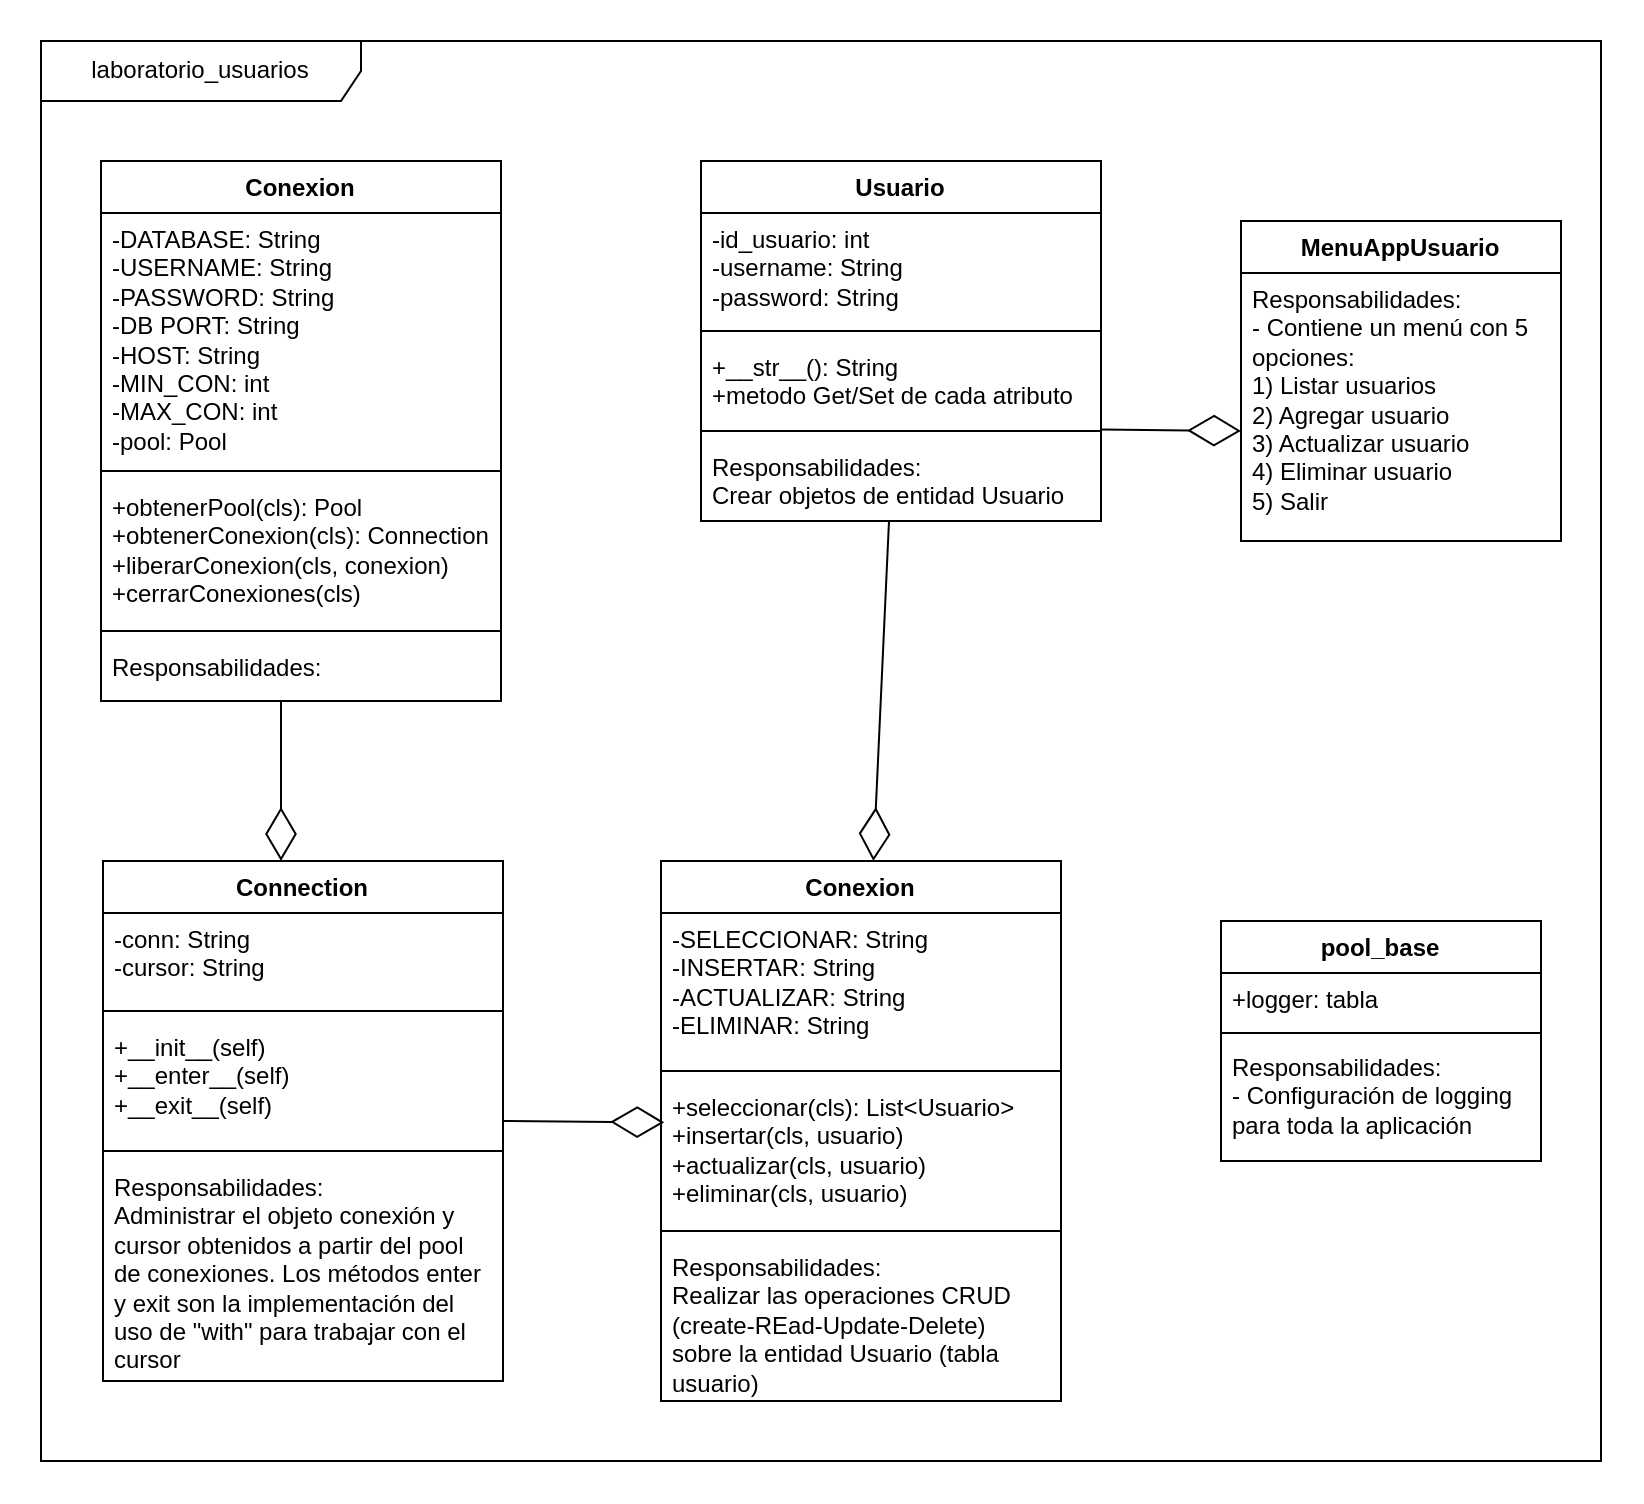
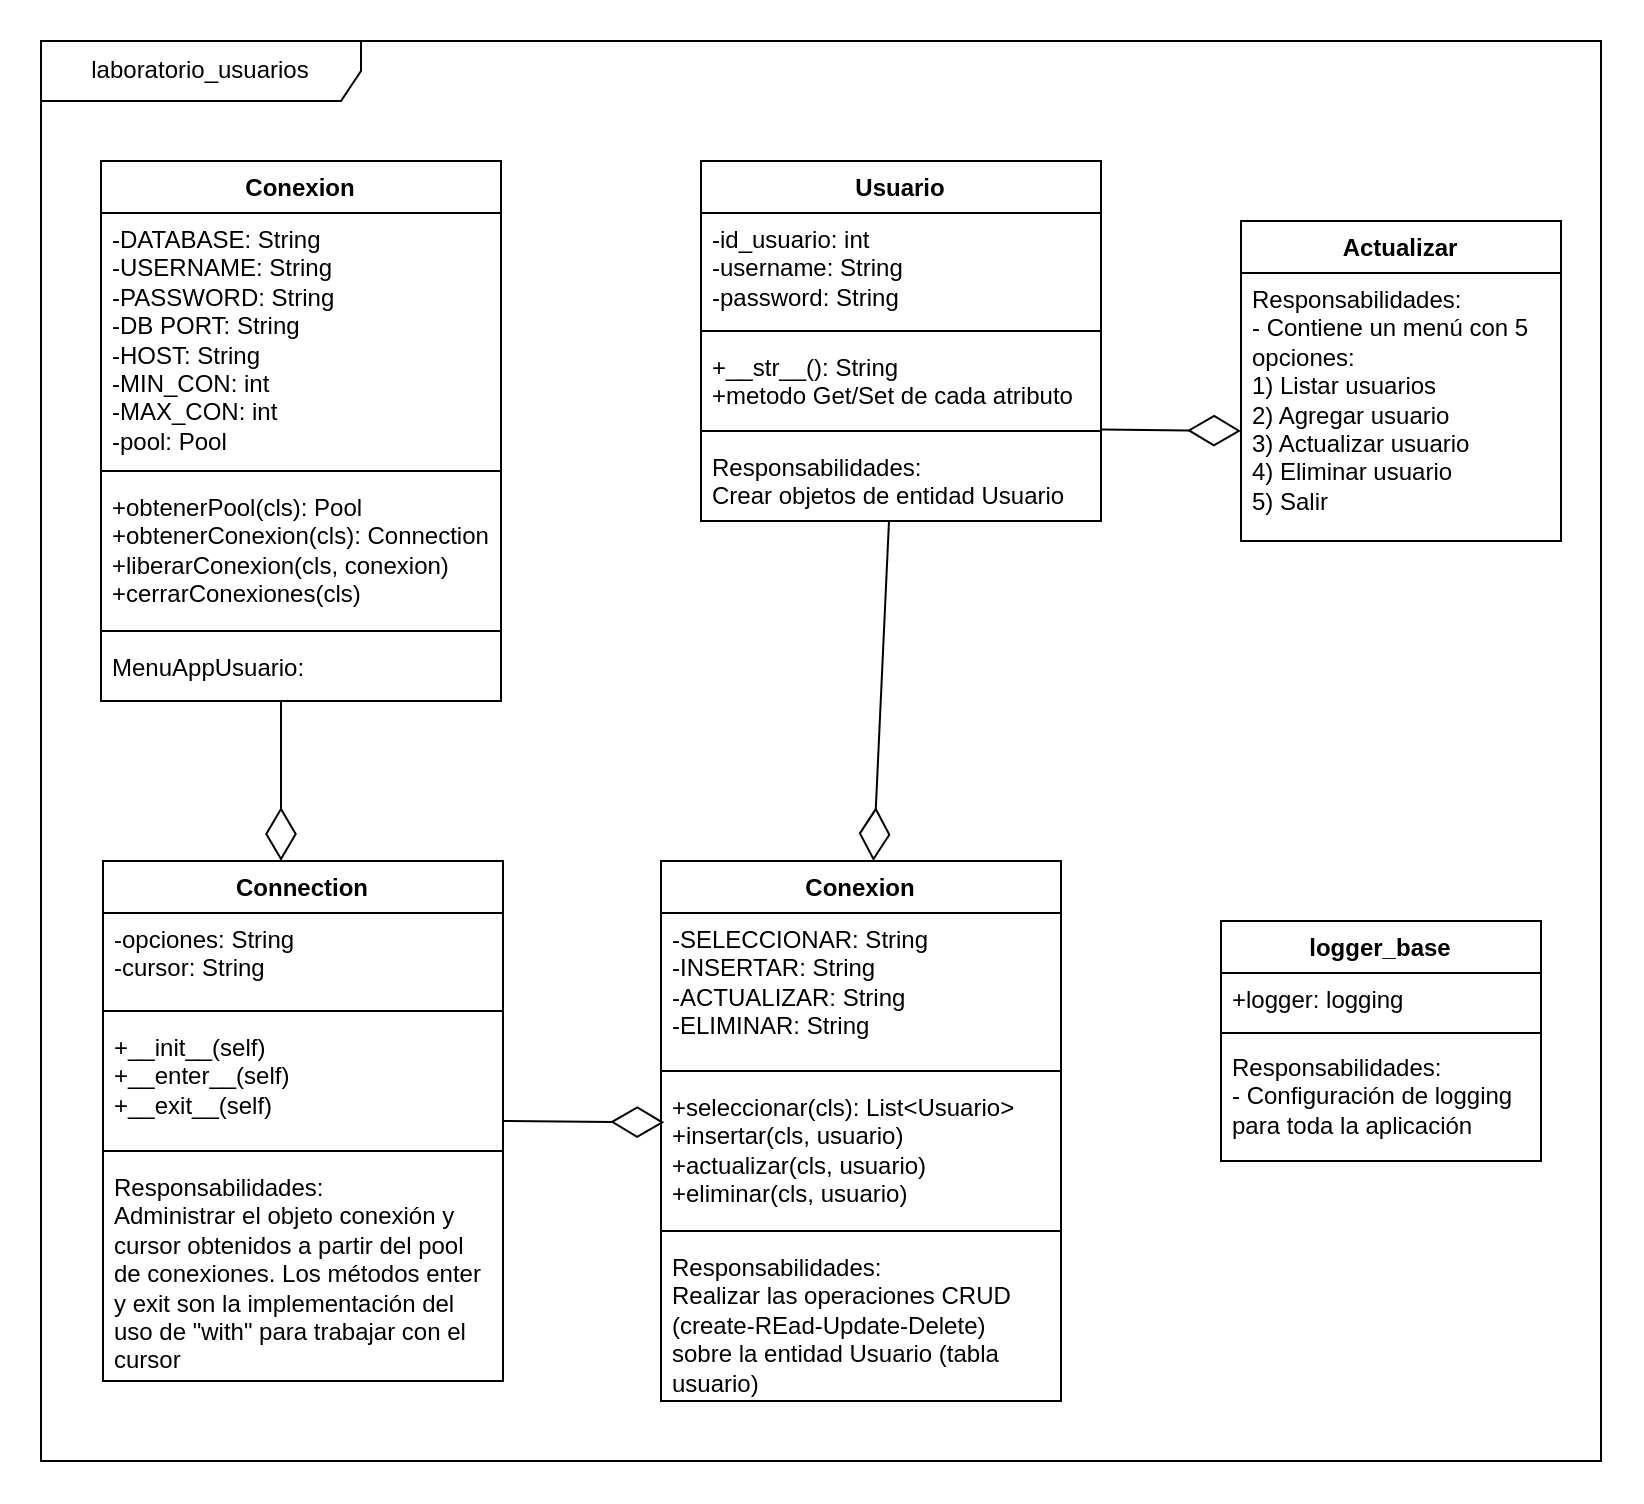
(1401, 249) -> (1401, 249)
(221, 669) -> (208, 669)
(1381, 949) -> (1381, 949)
(206, 956) -> (217, 956)
(1315, 1001) -> (1325, 1001)
